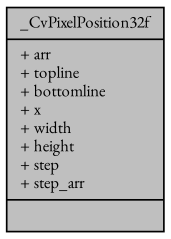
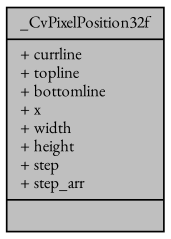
(36, 54) -> (51, 54)
